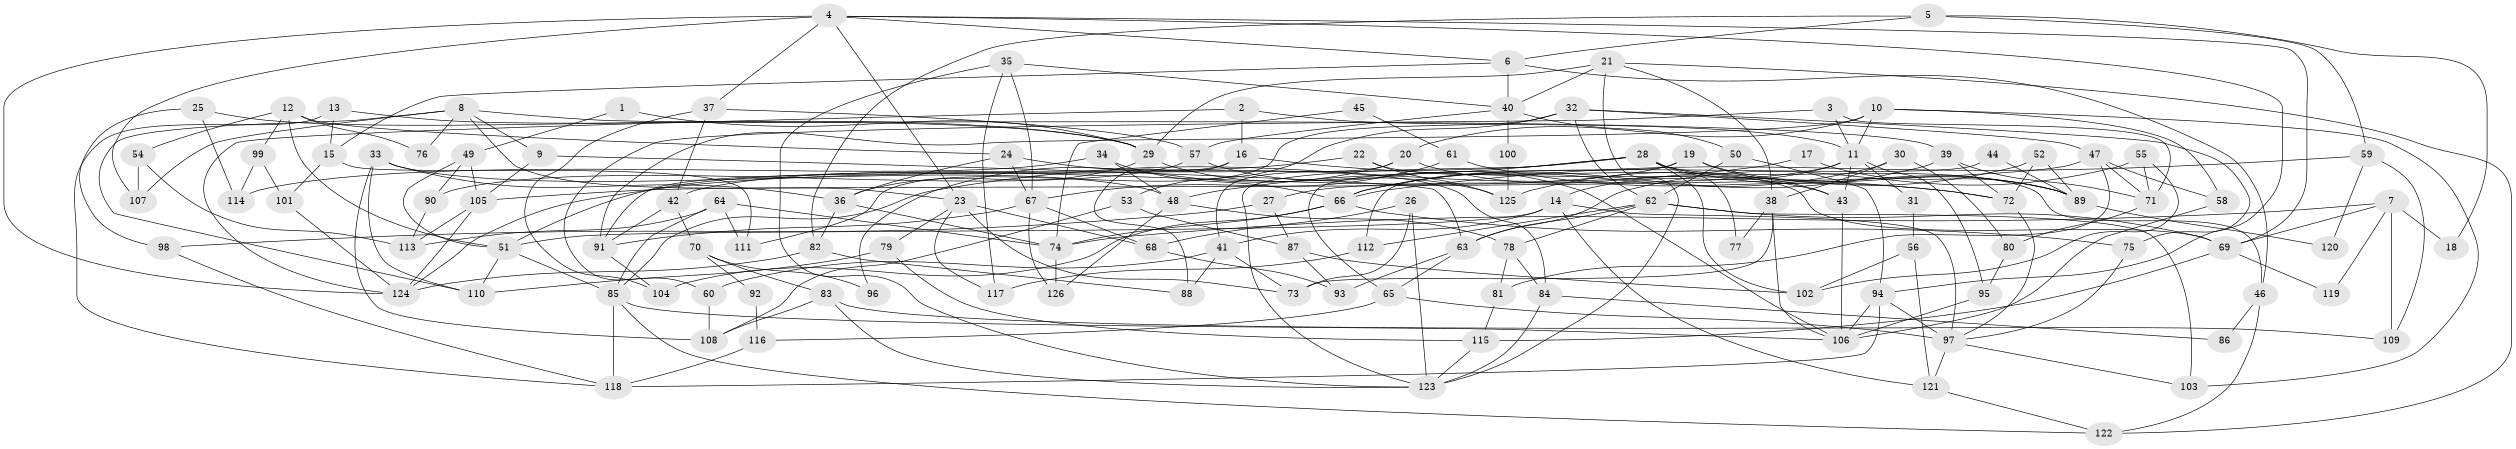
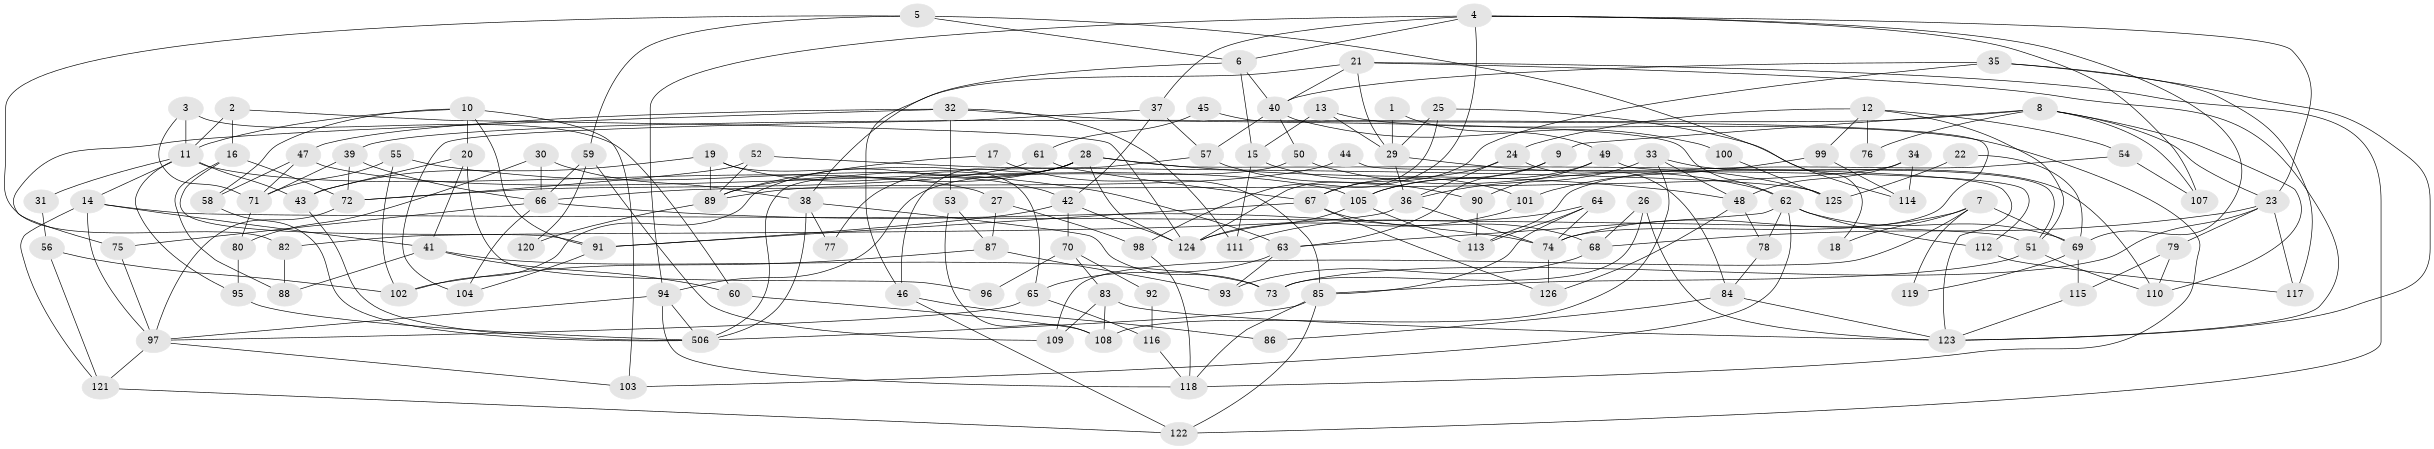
(925, 172) -> none
(609, 272) -> (1127, 224)
(1498, 294) -> none
(1841, 341) -> (701, 341)
